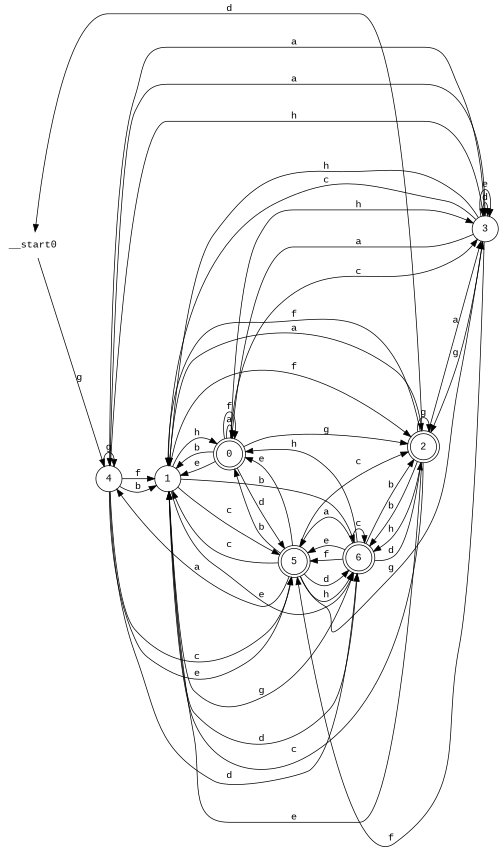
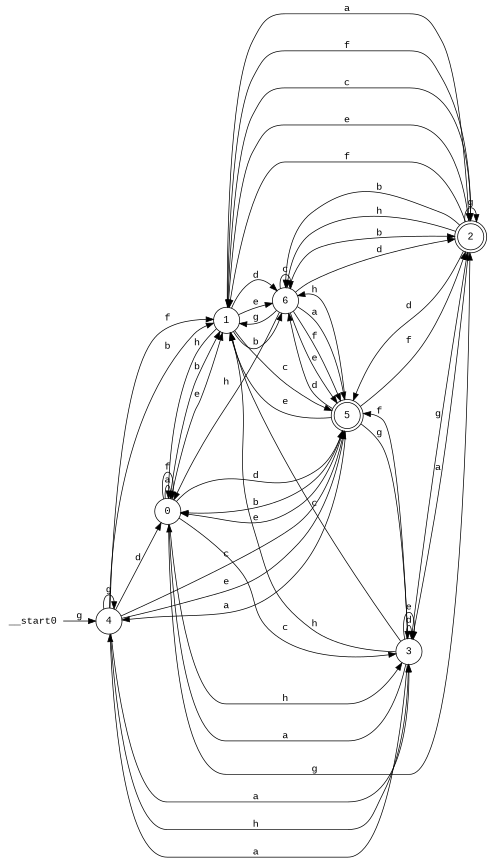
(332, 14) -> (408, 321)
(230, 454) -> (168, 511)
(359, 462) -> (409, 340)
(230, 544) -> (285, 401)
(359, 558) -> (285, 301)
(204, 775) -> (137, 570)
